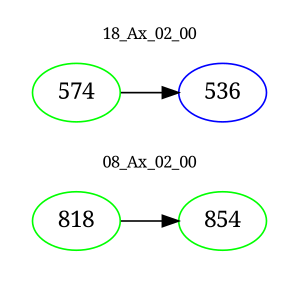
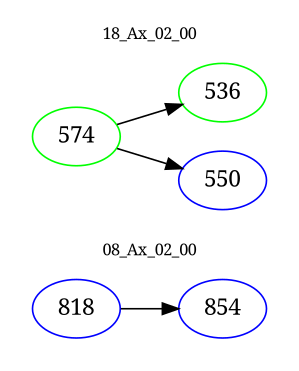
(223, 93) -> (223, 93)
none -> (223, 180)
(76, 221) -> (76, 309)
(223, 221) -> (223, 309)
